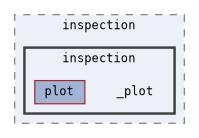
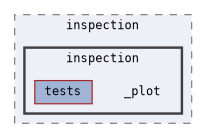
(60, 92) -> (63, 92)
